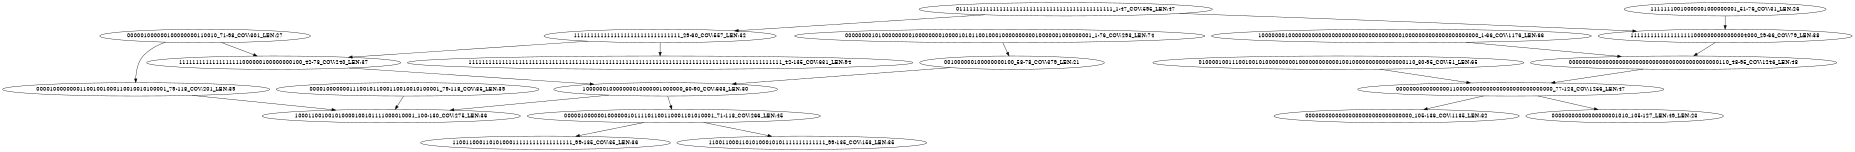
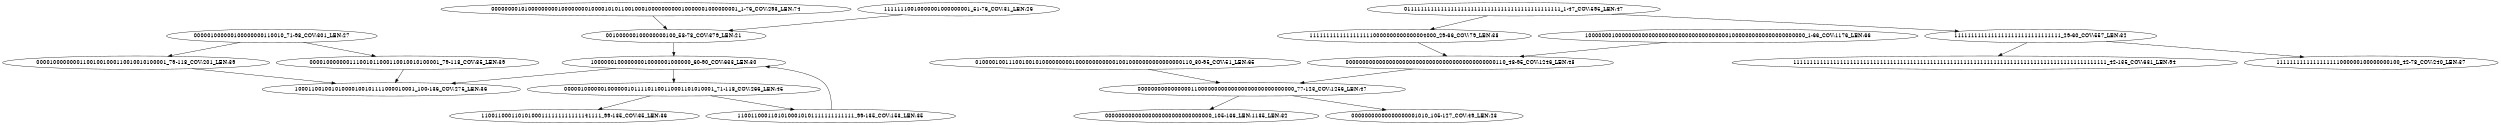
(1725, 21) -> (817, 23)
(238, 49) -> (338, 49)
(470, 76) -> (811, 76)
(391, 116) -> (391, 89)
(1397, 116) -> (1196, 116)
(1625, 116) -> (1424, 116)
(546, 143) -> (574, 116)
